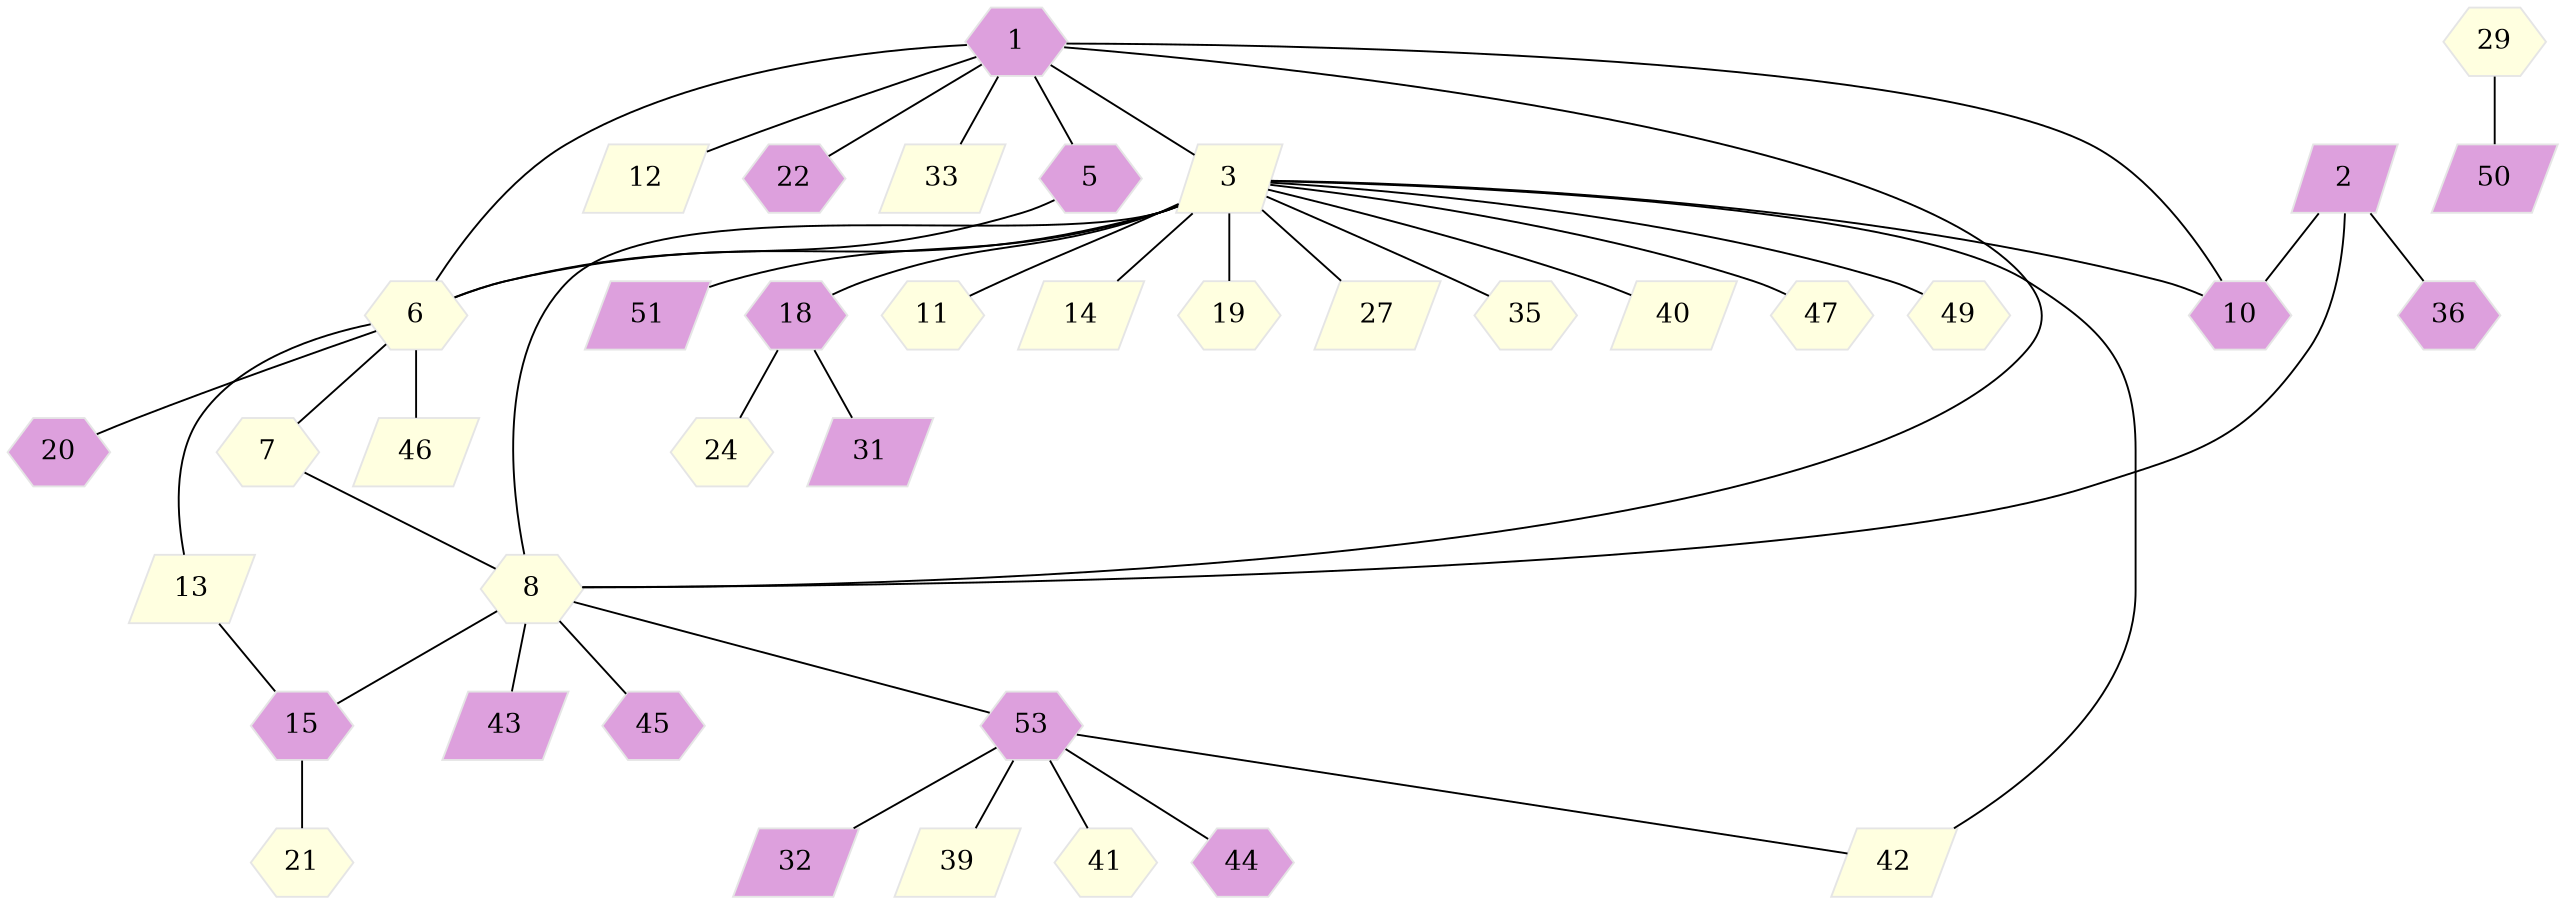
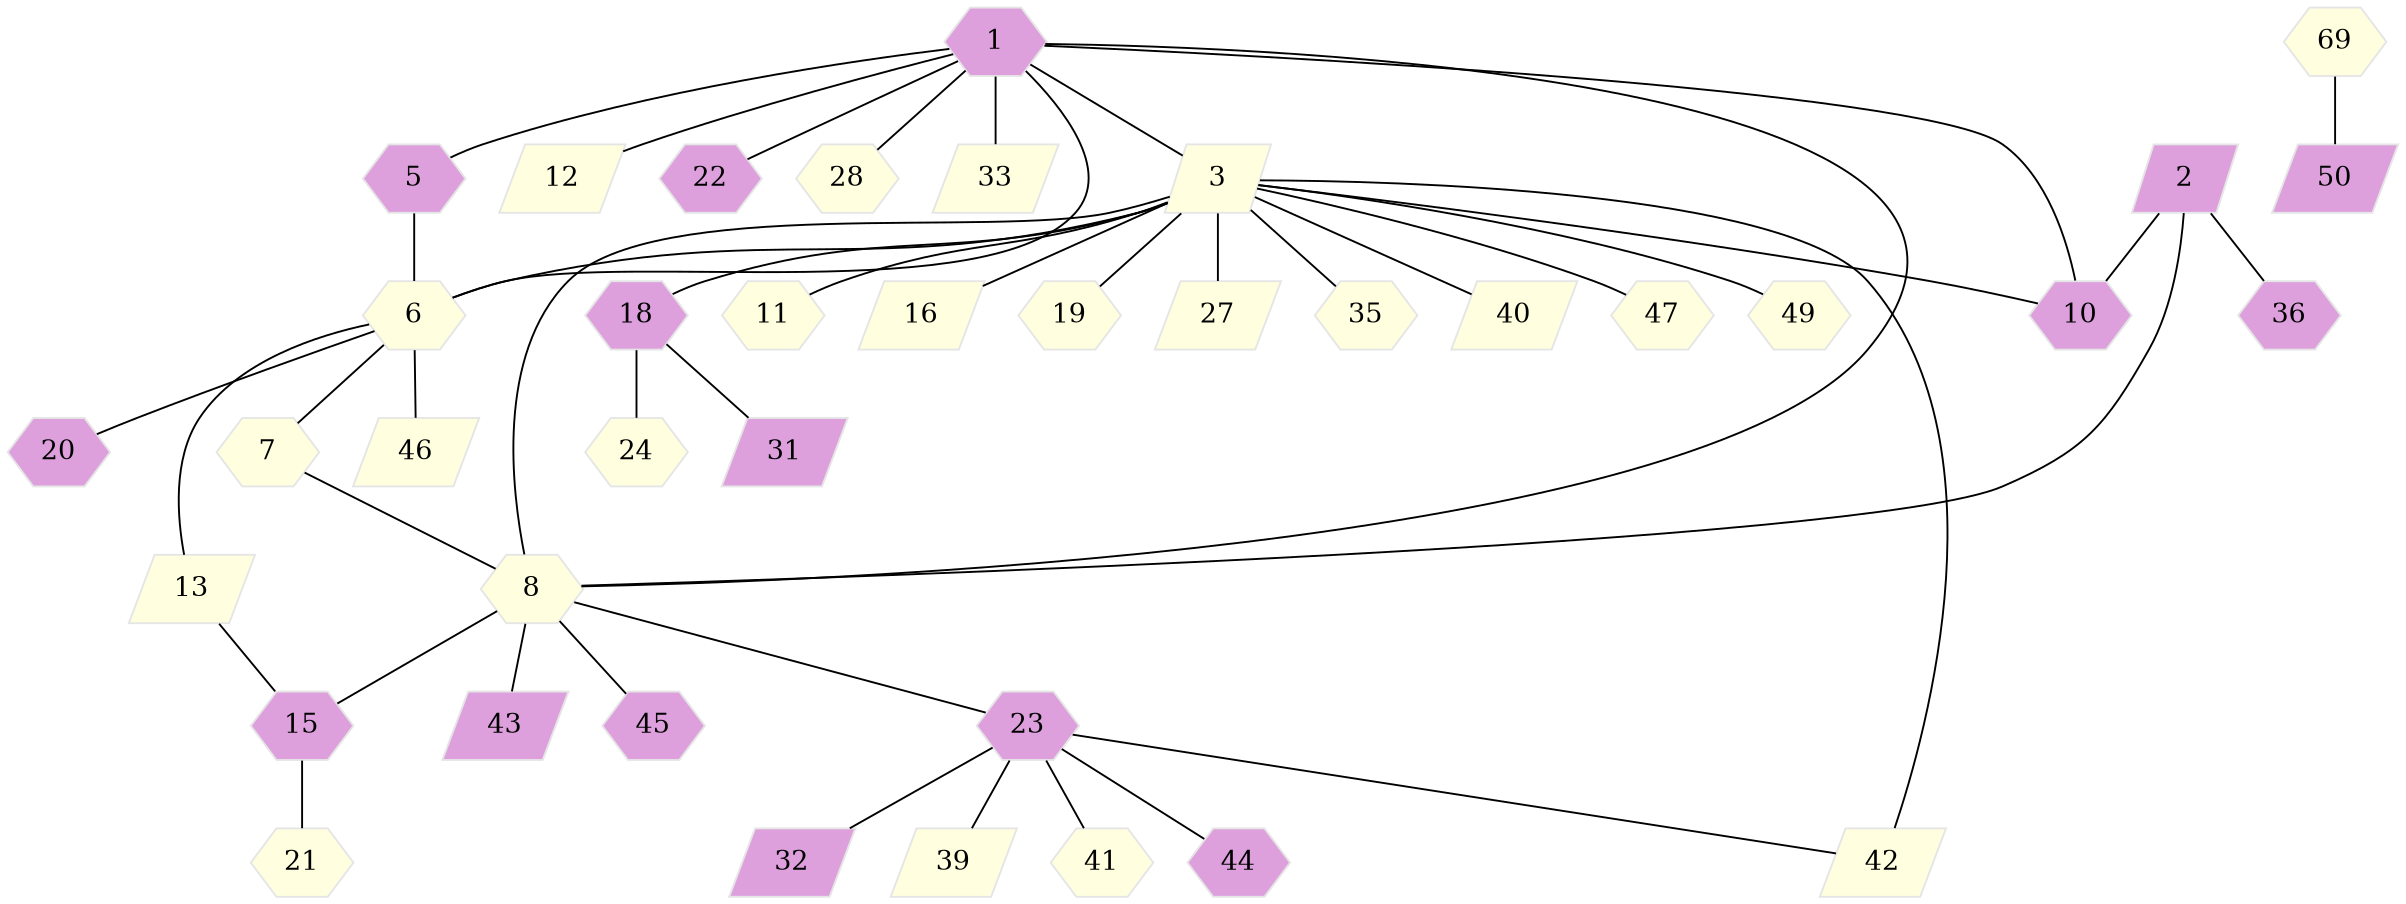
(2495, 42) -> (2335, 42)
none -> (847, 179)
(648, 315) -> none
(1081, 315) -> (922, 315)
(1032, 726) -> (1028, 726)
